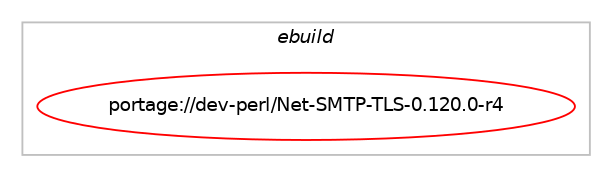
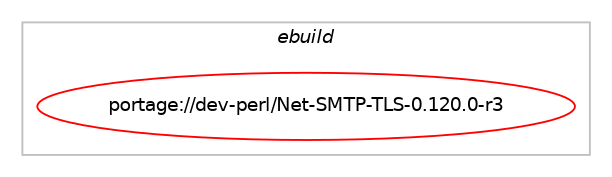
(306, 106) -> (306, 106)
